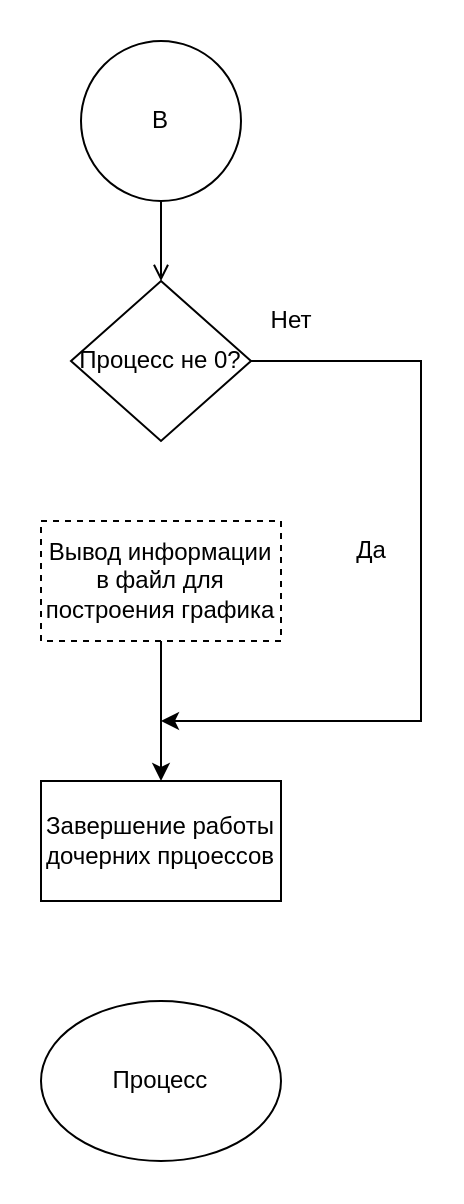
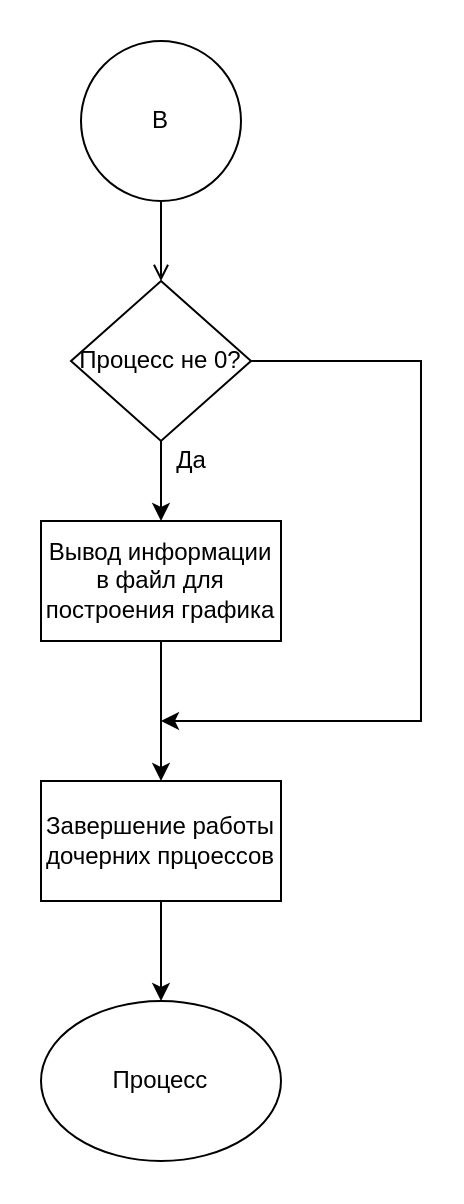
(291, 321) -> none
none -> (161, 474)
(371, 551) -> (191, 461)
(161, 581) -> (161, 581)
none -> (161, 944)
